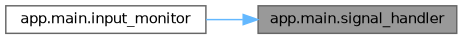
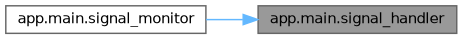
(106, 20) -> (106, 20)
